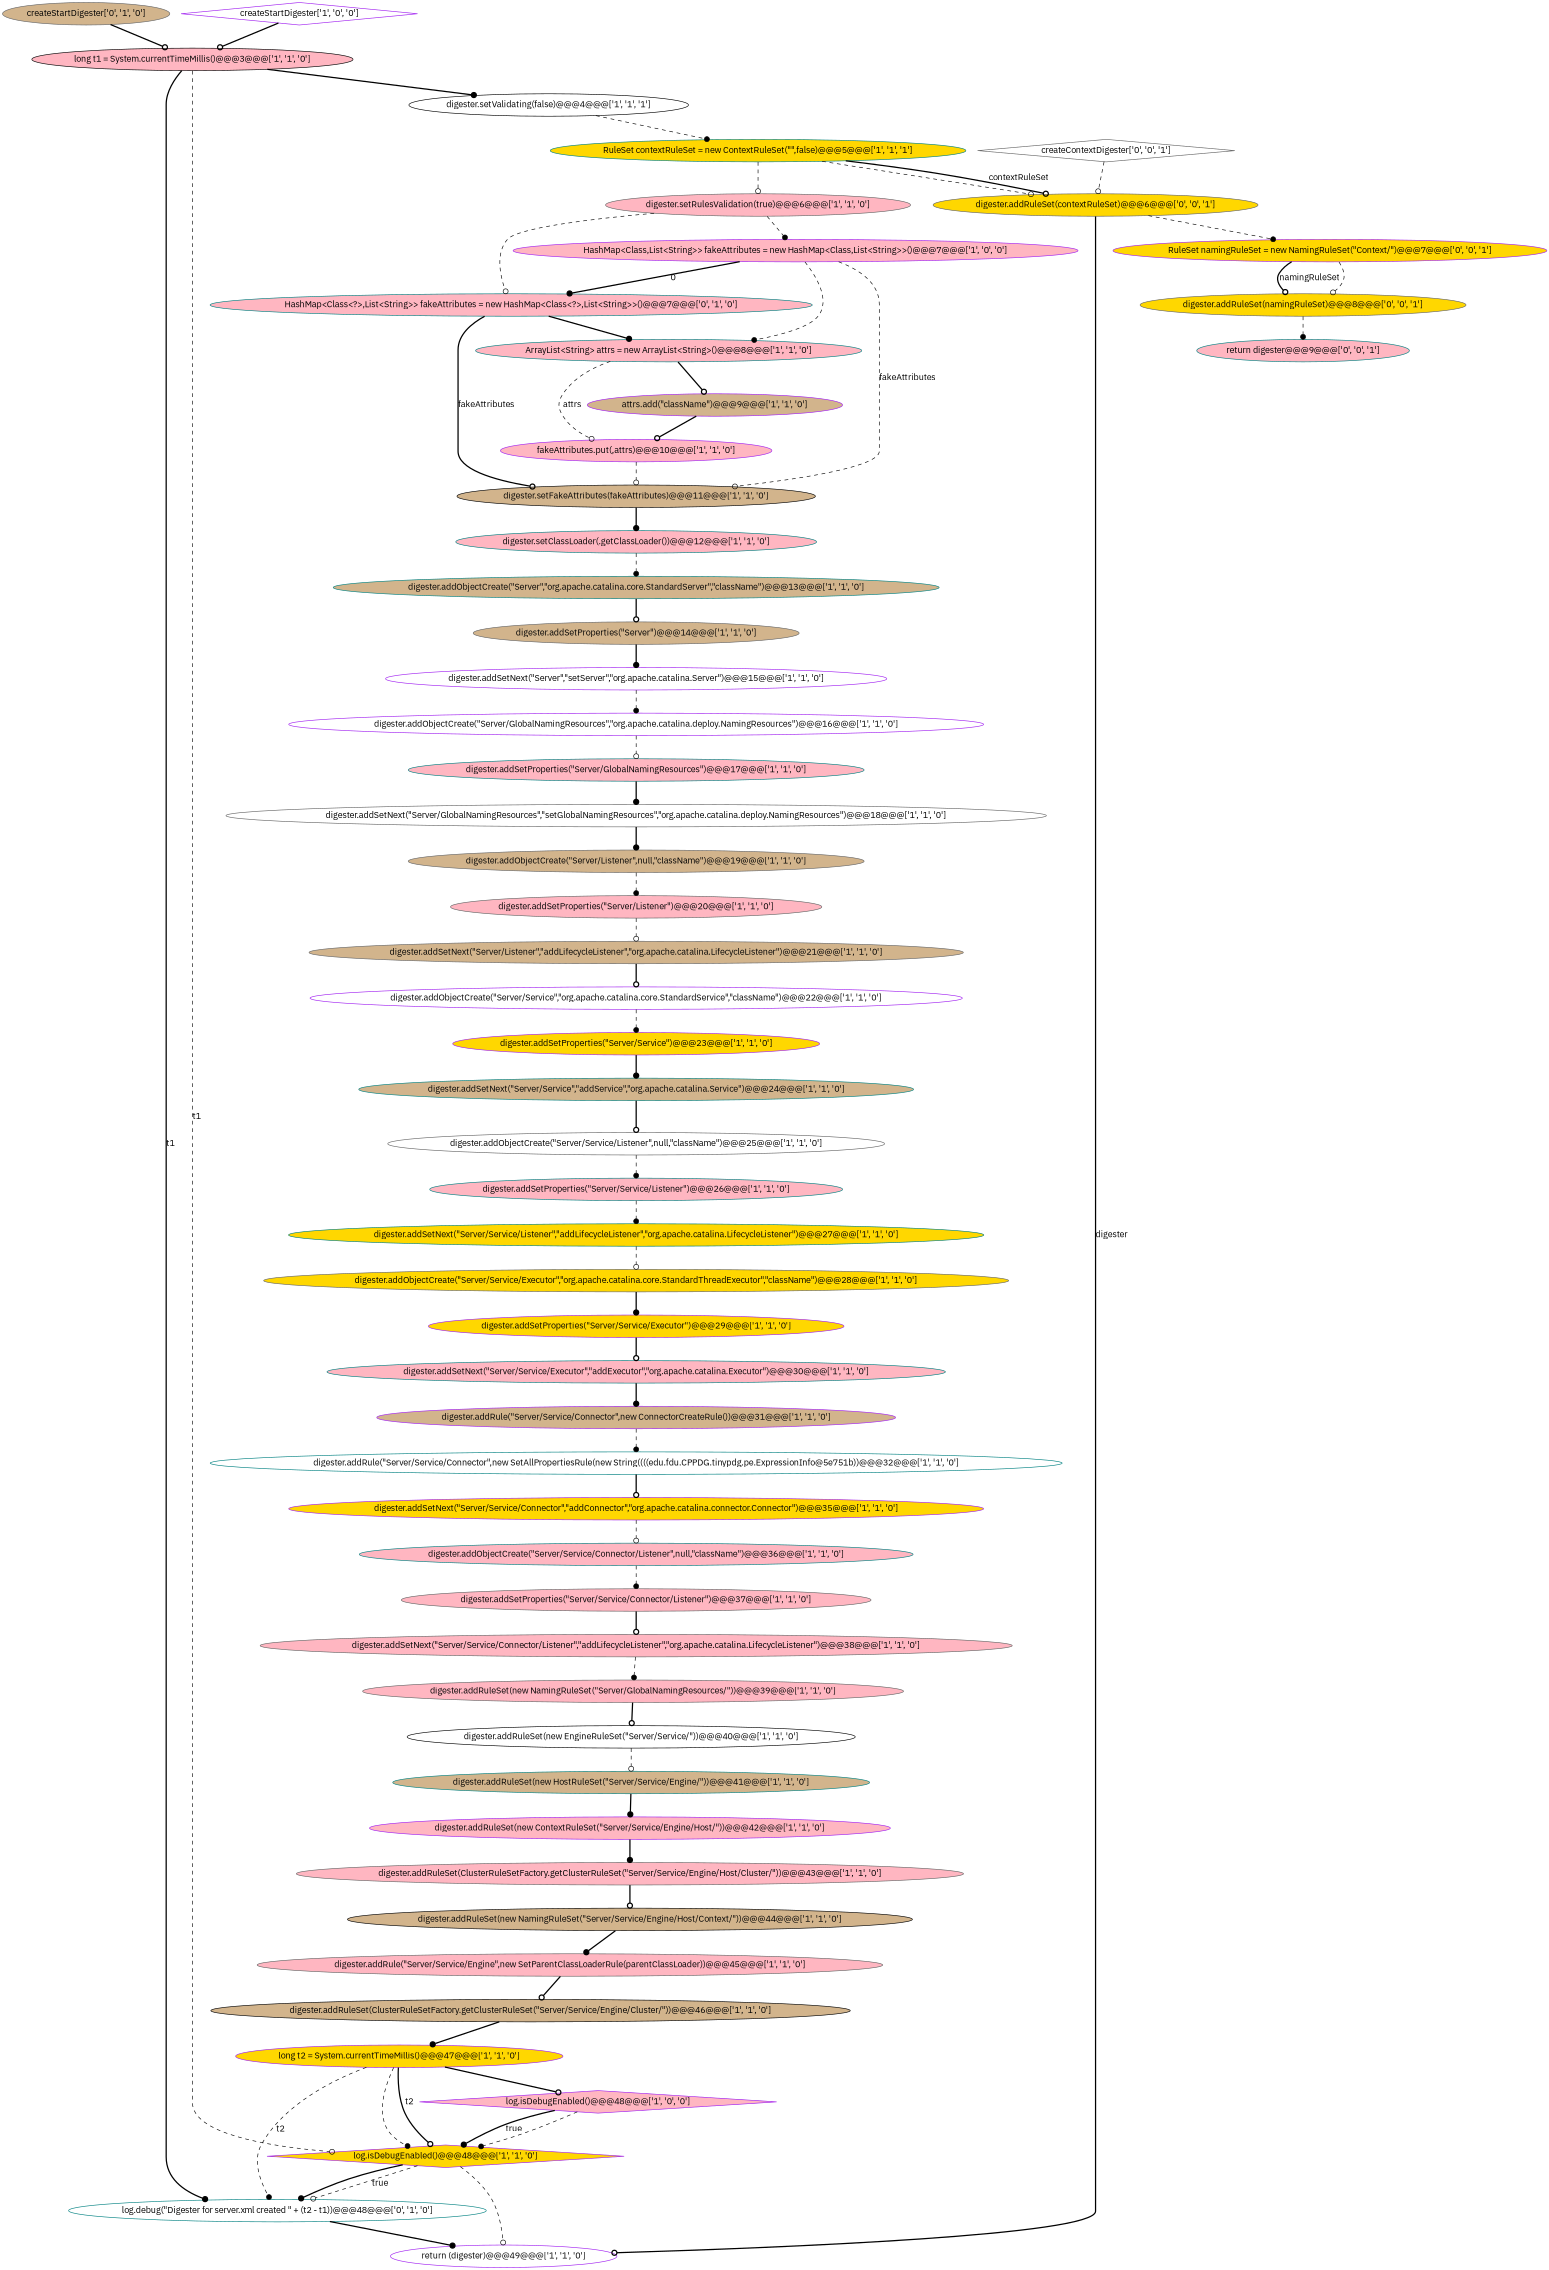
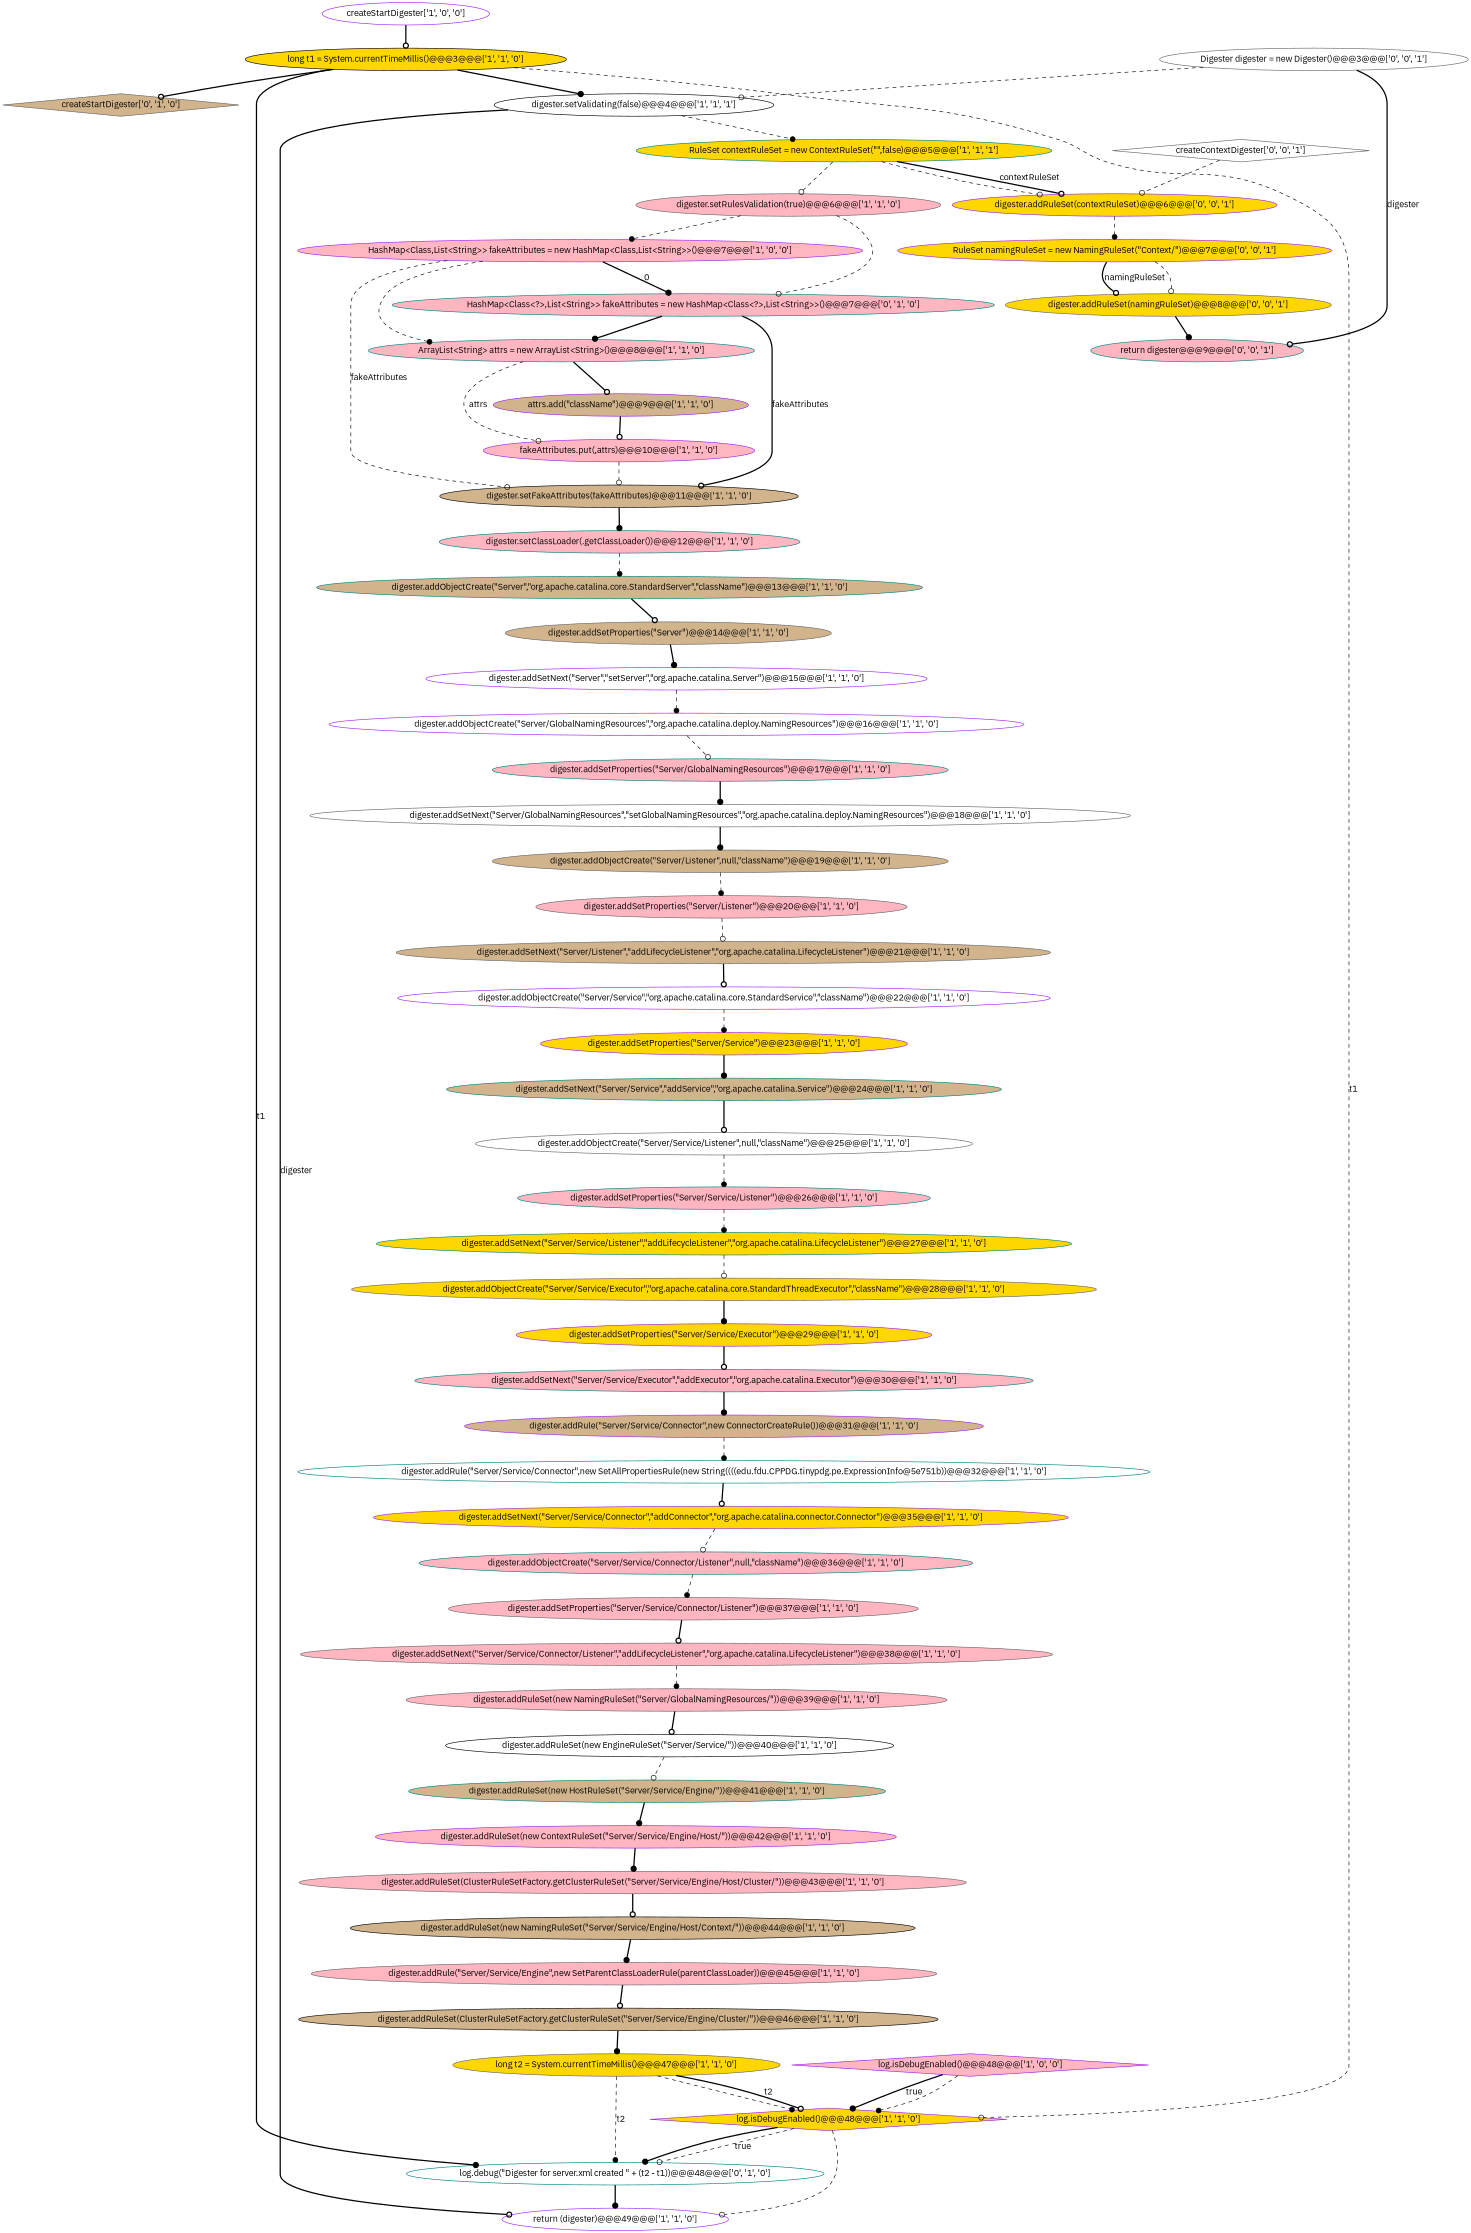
(86, 14) -> (121, 105)
(299, 14) -> (406, 14)
(137, 35) -> (248, 82)
(192, 59) -> (406, 59)
none -> (1314, 59)
(1096, 205) -> (1115, 205)
(1303, 325) -> (1181, 326)
(1096, 1455) -> (280, 1161)
(399, 2056) -> (616, 2065)
(500, 2079) -> none
